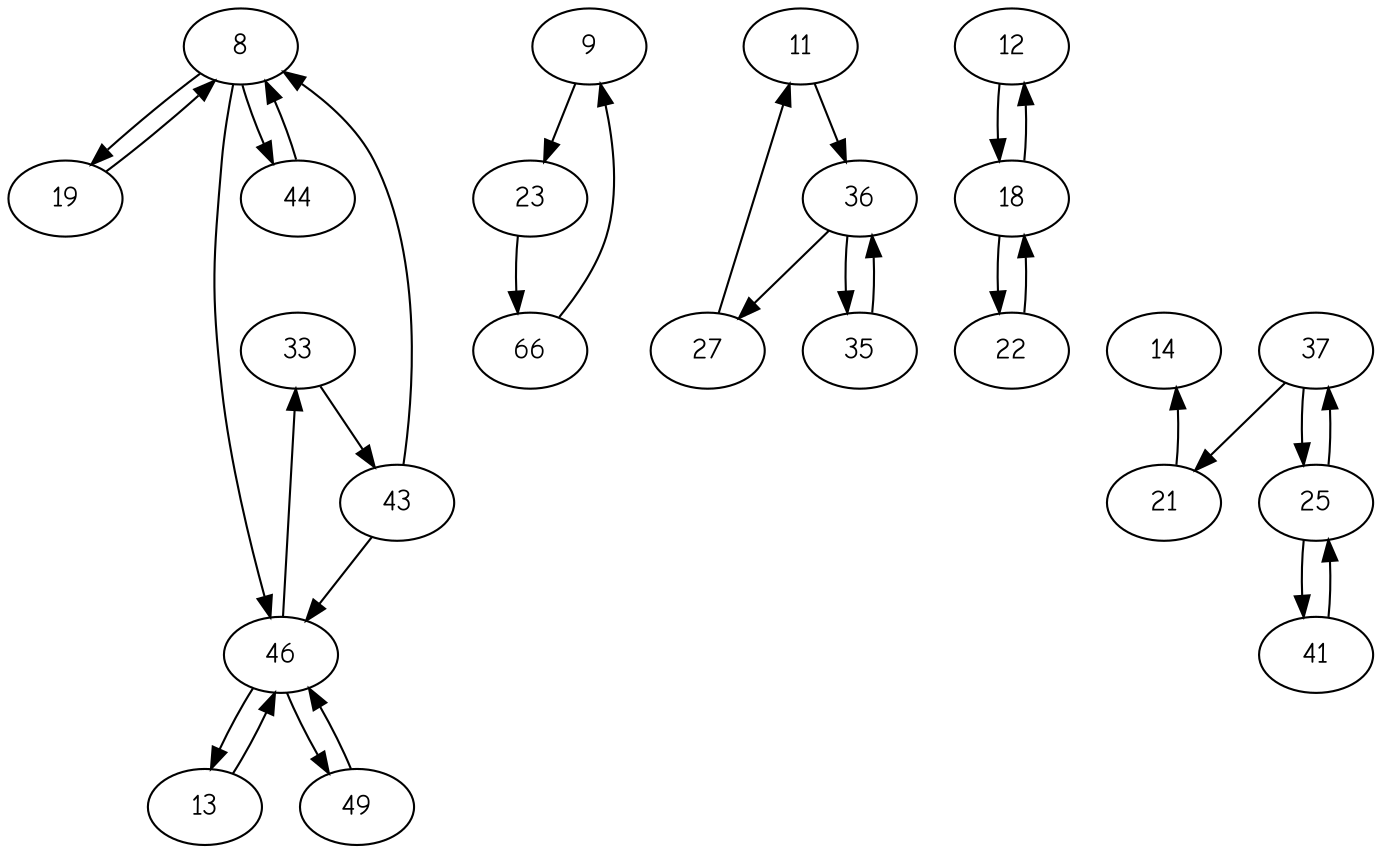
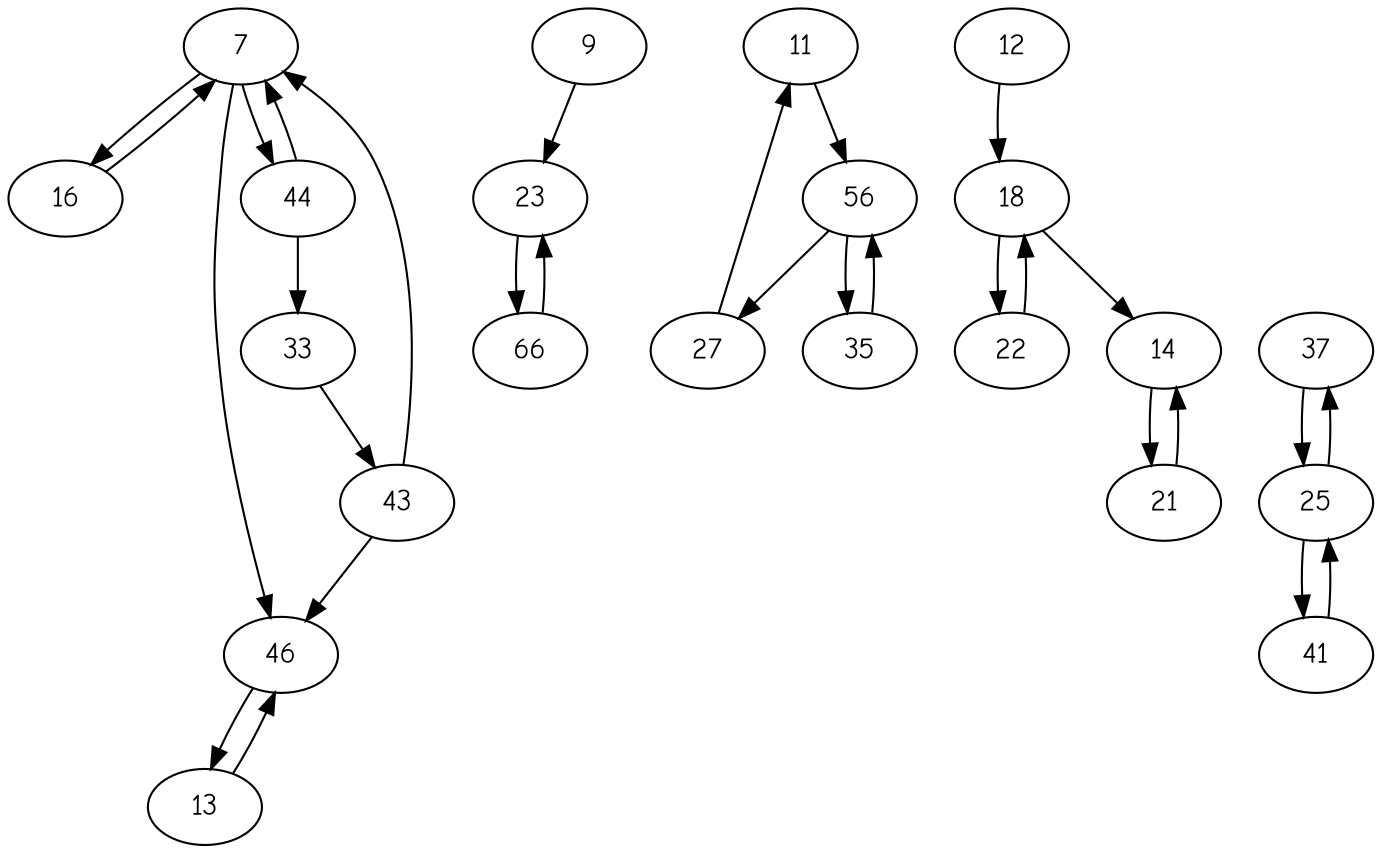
(241, 46) -> (241, 46)
(1026, 133) -> (1080, 267)
(65, 199) -> (65, 199)
(860, 199) -> (860, 199)
(611, 217) -> (544, 285)
(1248, 419) -> (1150, 416)
(289, 513) -> (298, 264)
(357, 807) -> none
